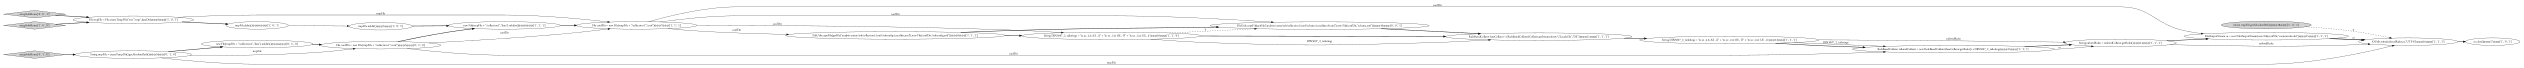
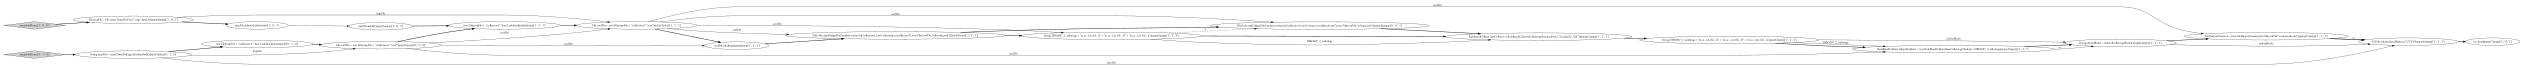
(35, 14) -> none
(2266, 25) -> none
none -> (737, 46)
